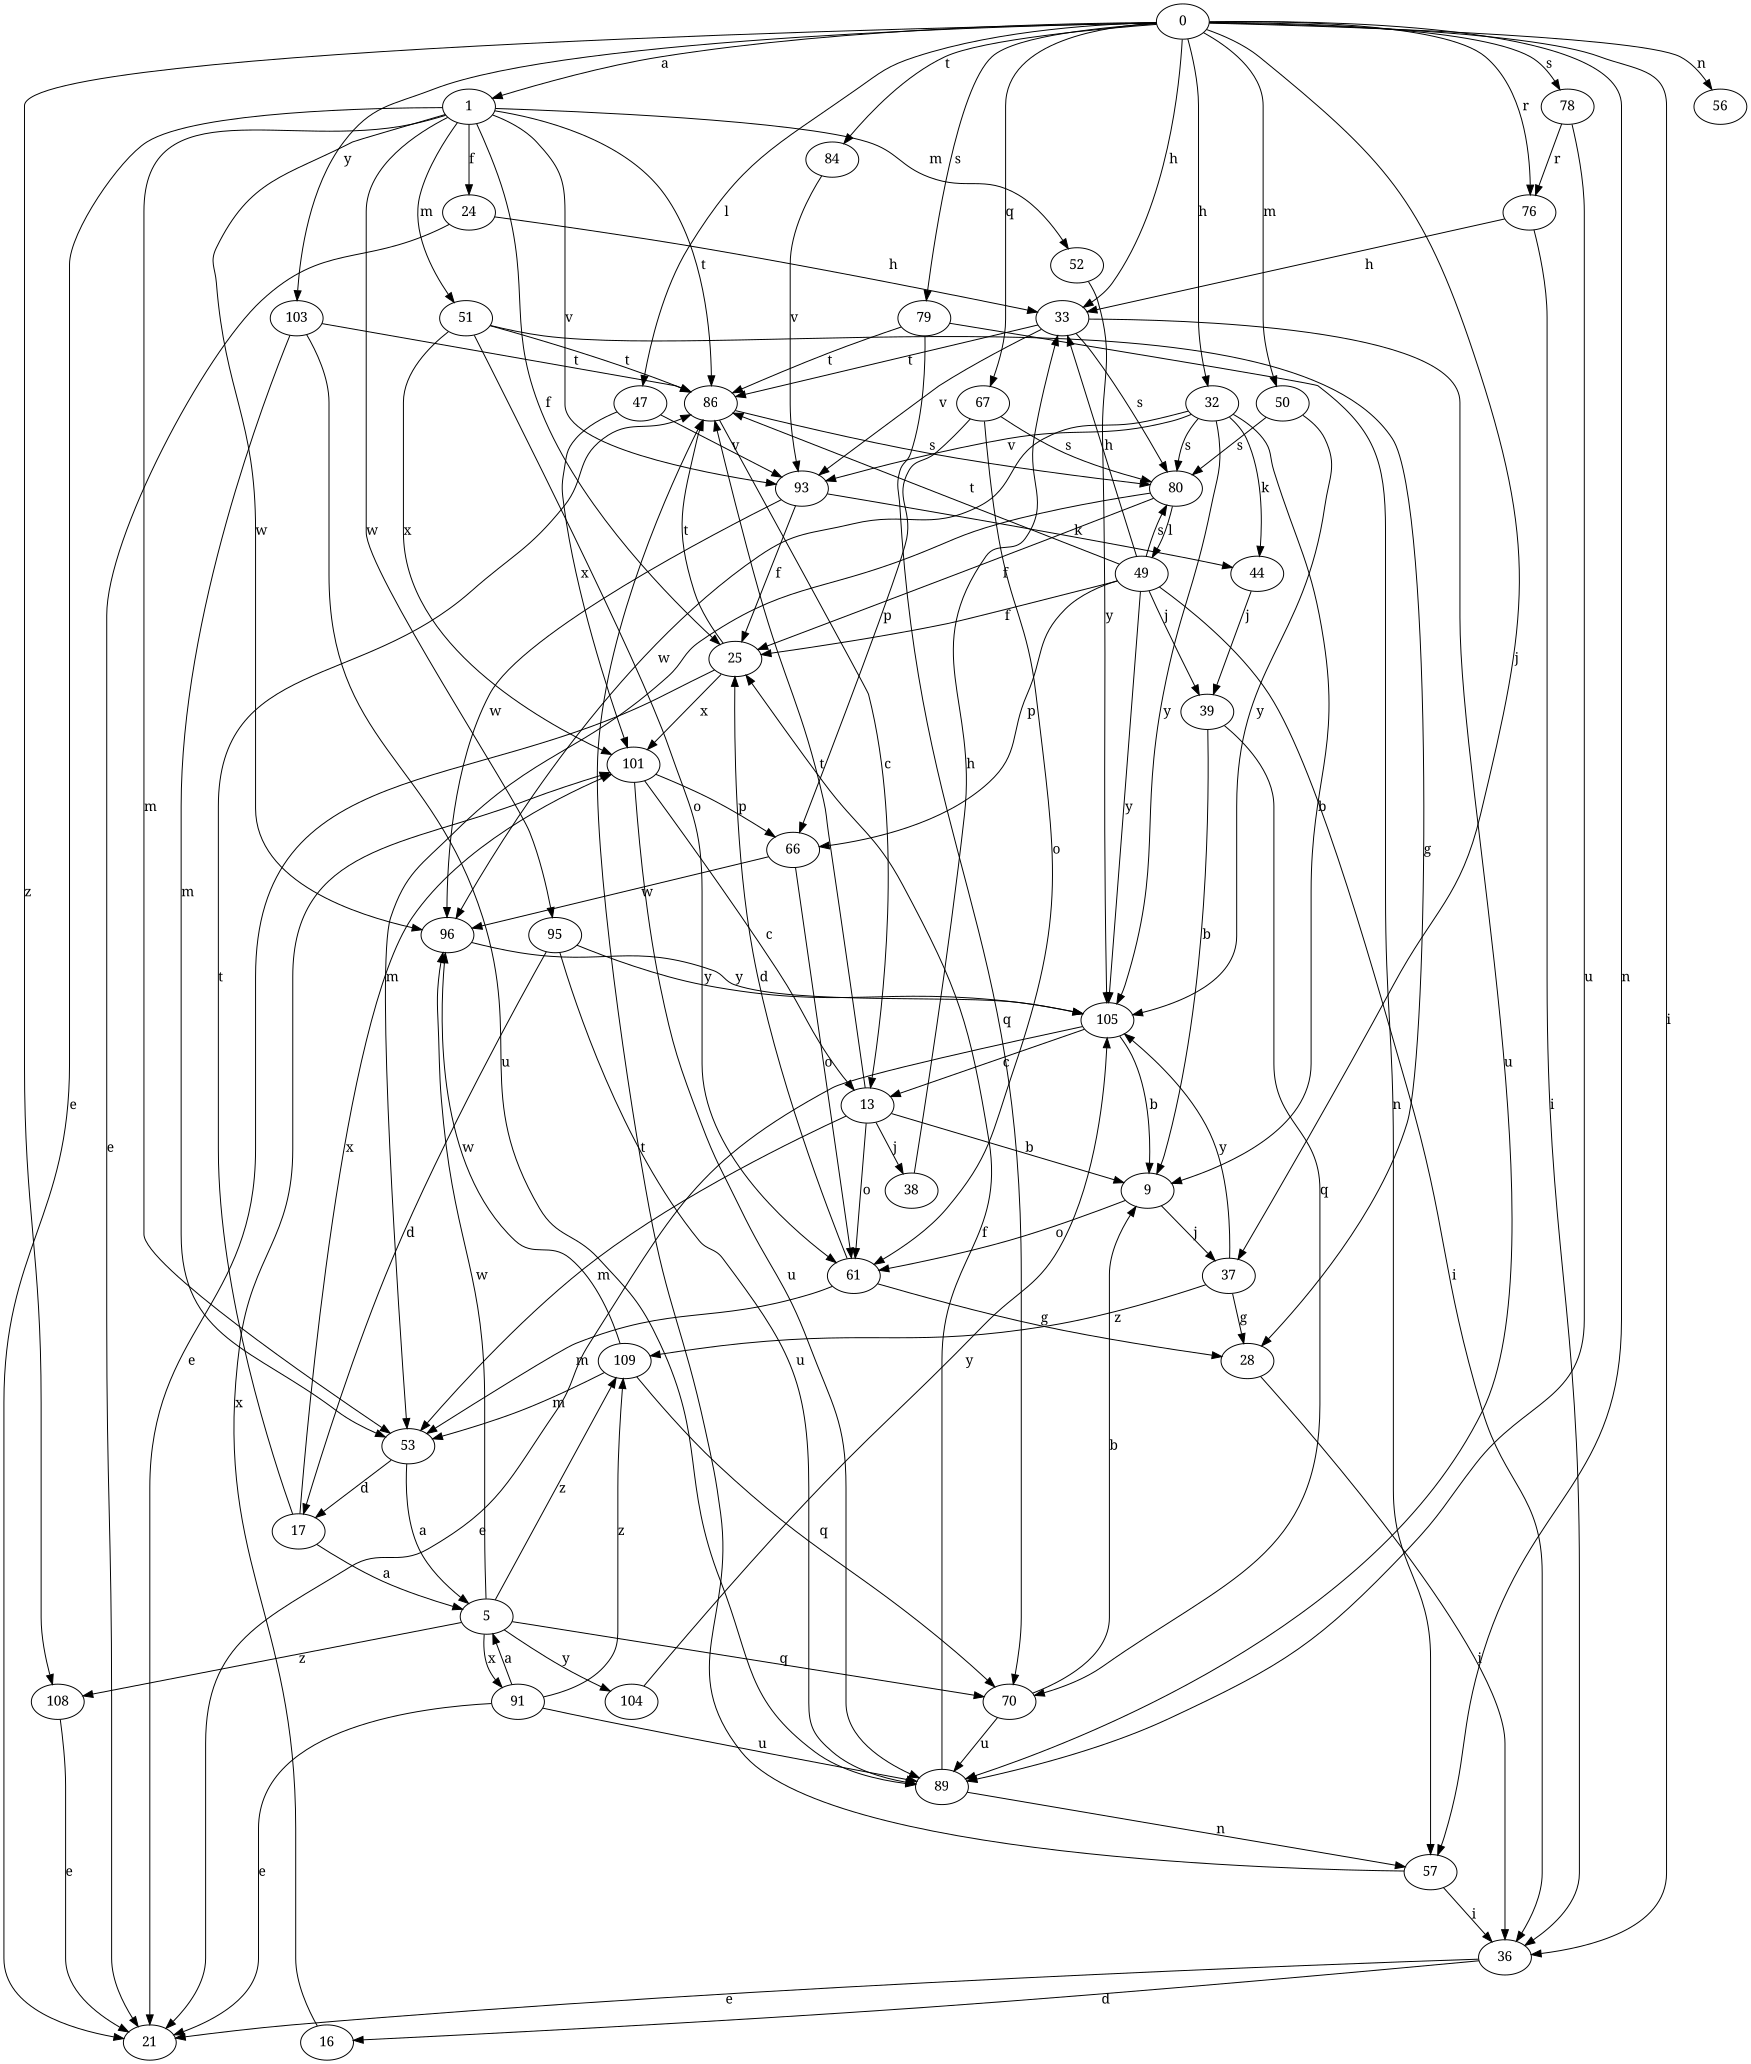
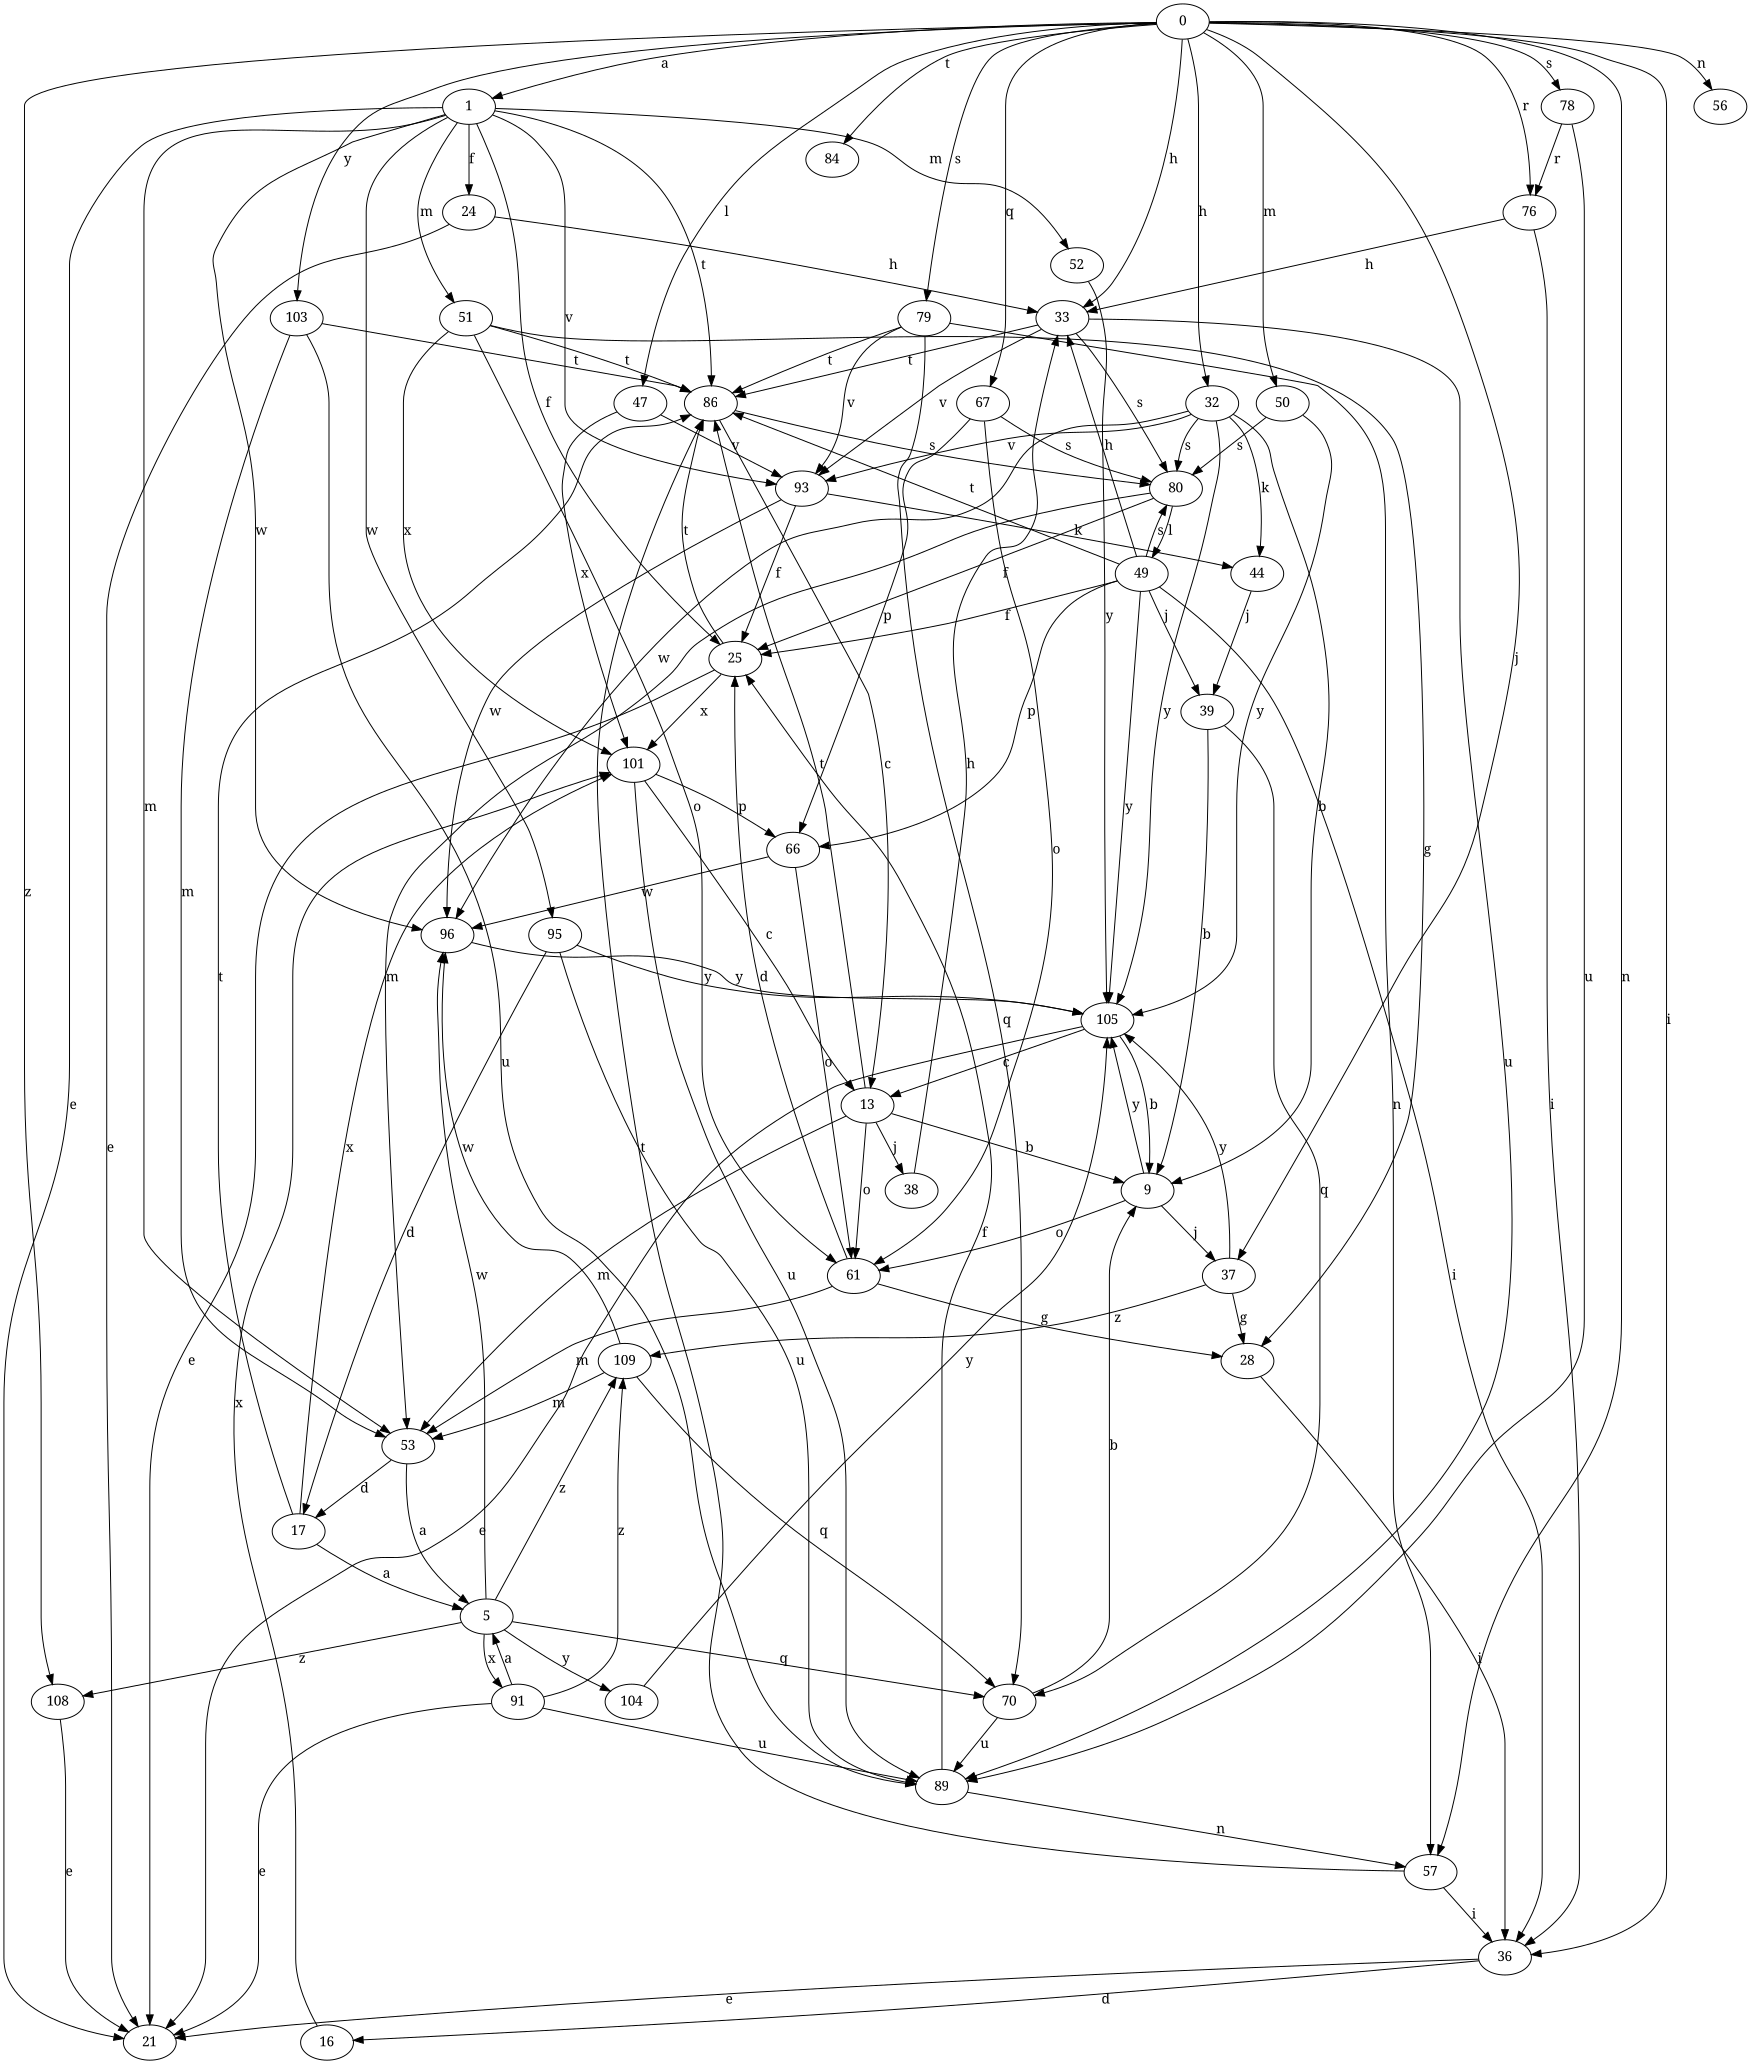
(790, 316) -> (846, 386)
none -> (1129, 1110)
